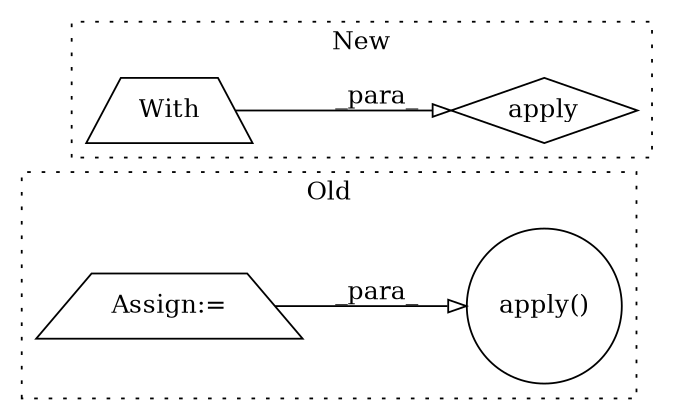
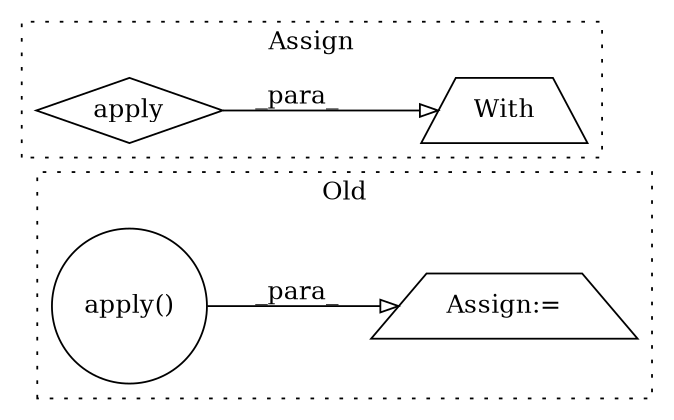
(362, 43) -> (312, 43)
(334, 110) -> (321, 110)
(361, 306) -> (294, 306)
